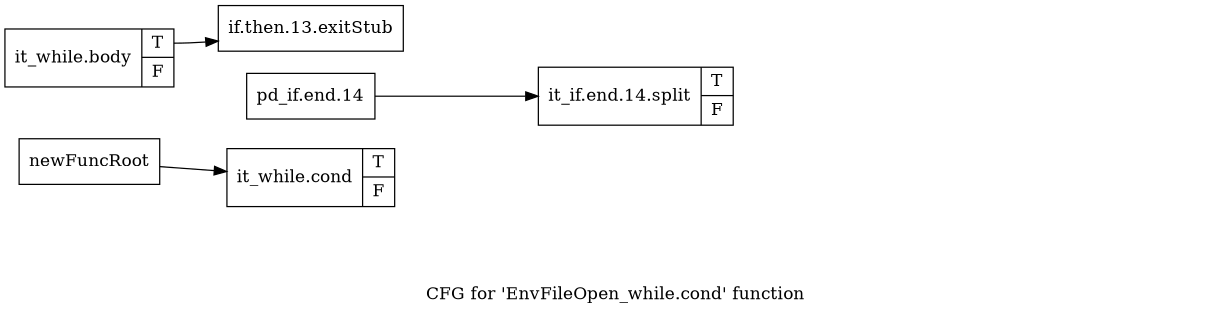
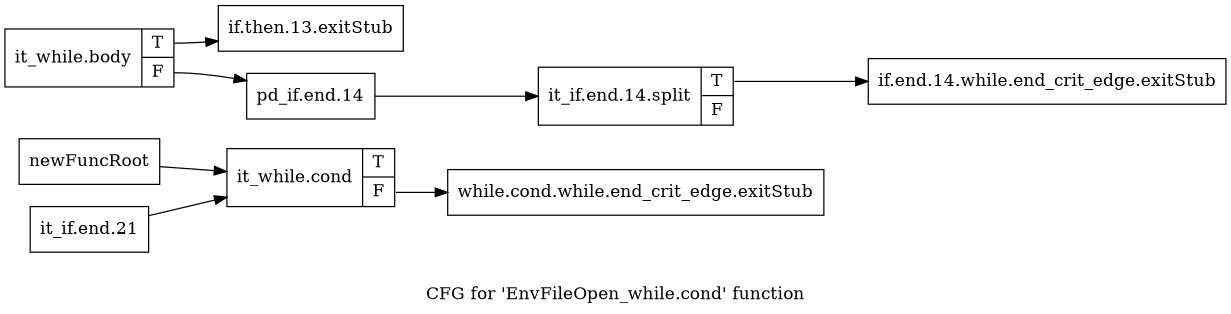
none -> (204, 74)
none -> (1047, 81)
none -> (636, 192)
none -> (89, 229)
